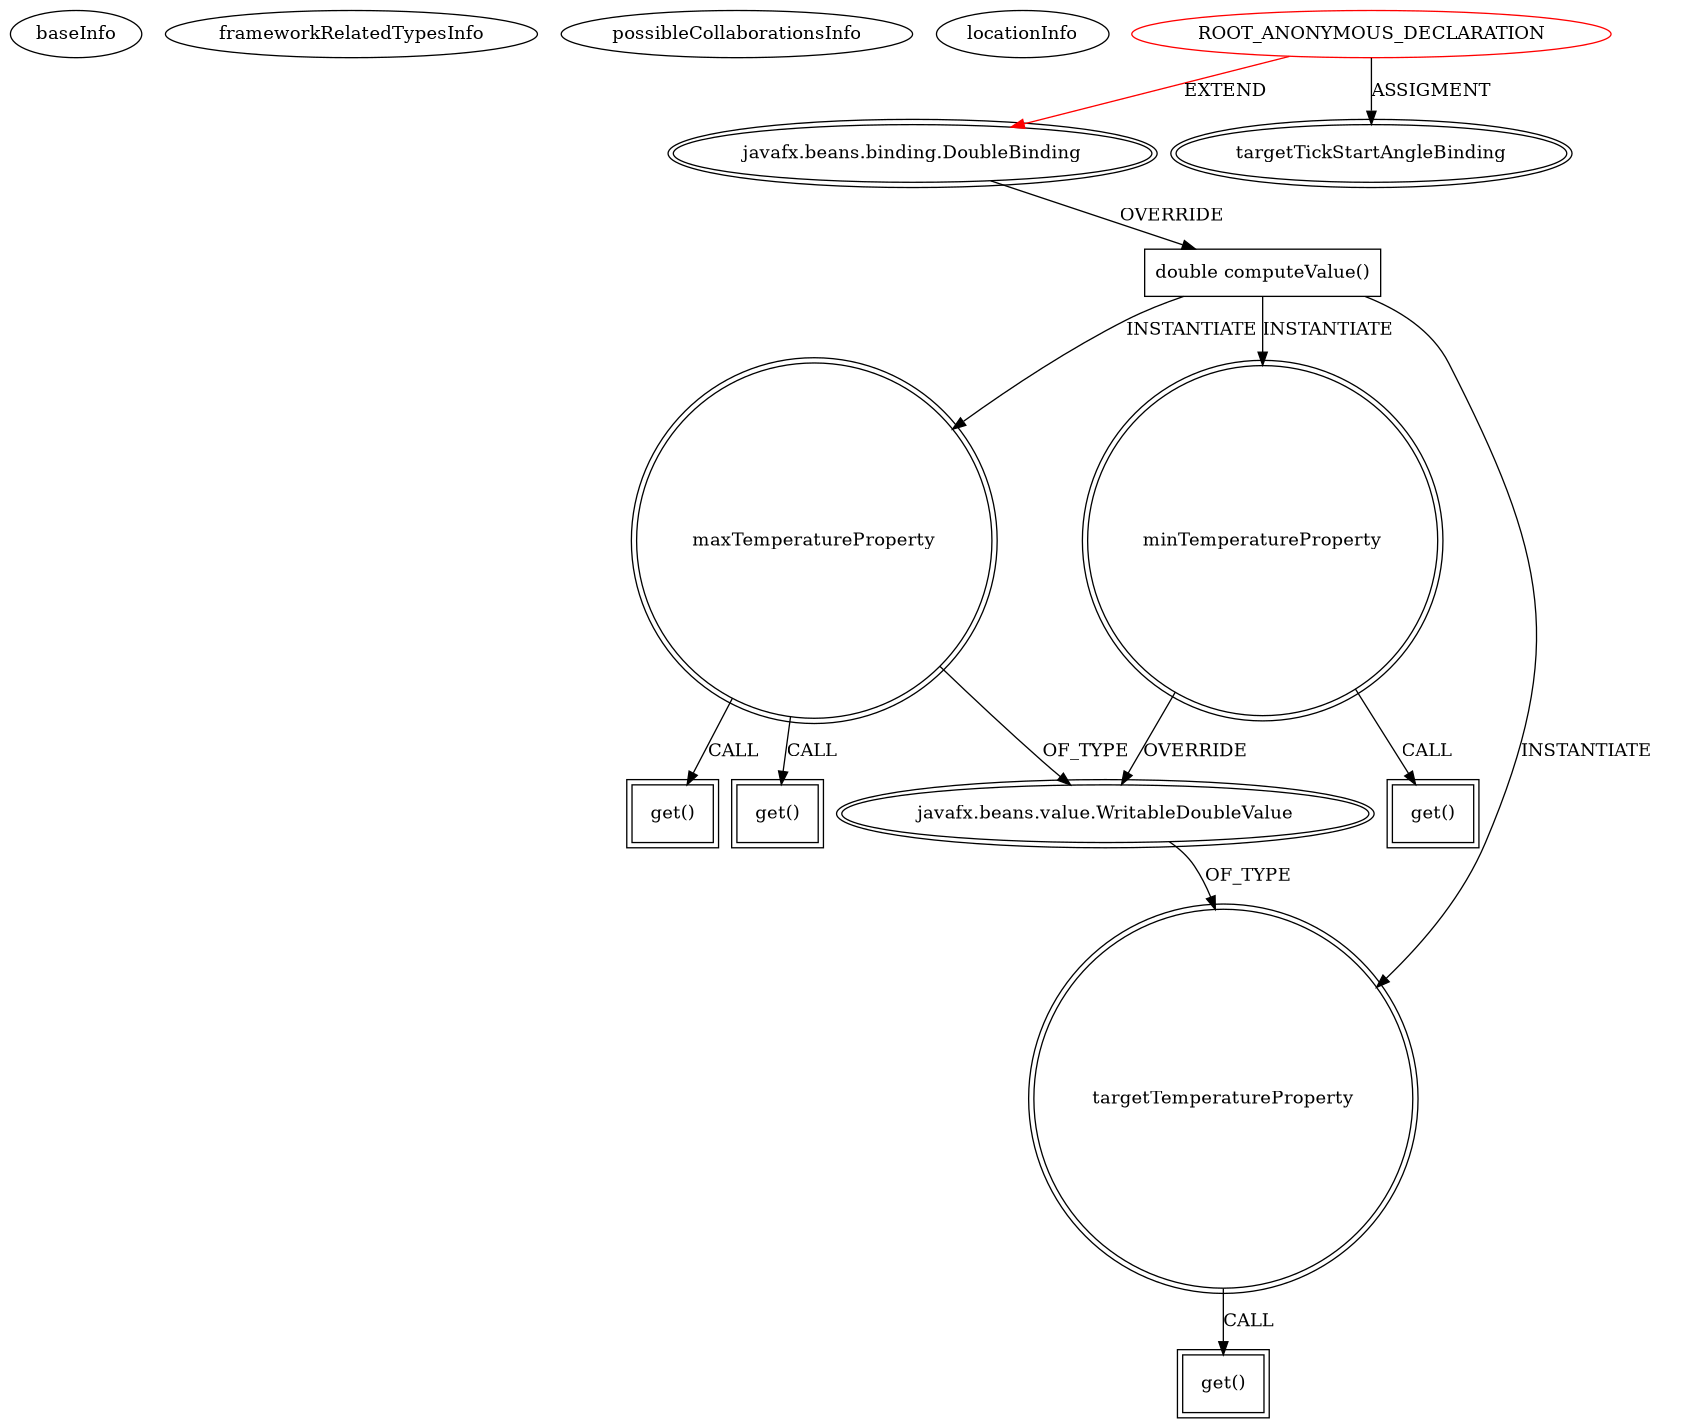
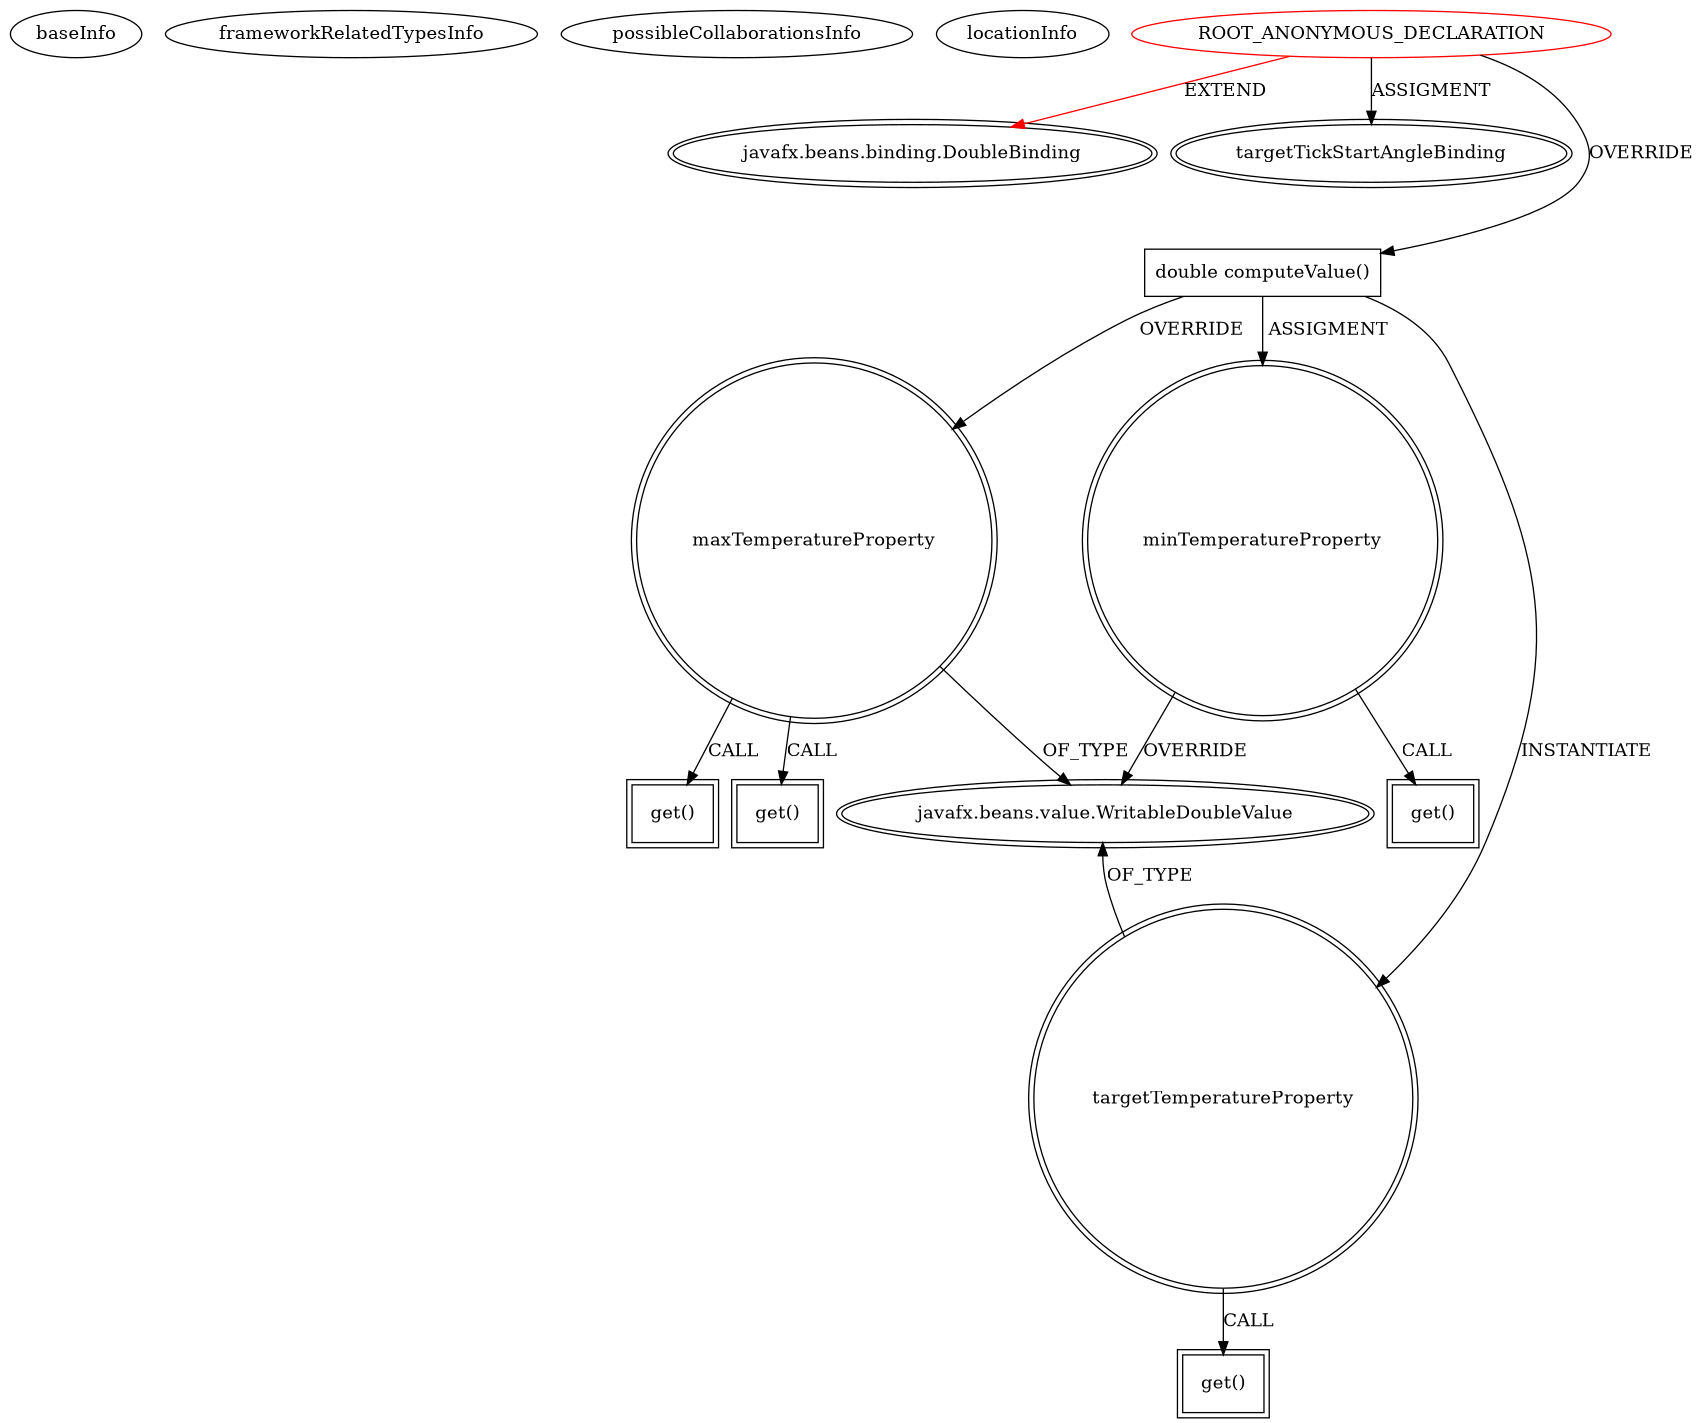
(1087, 213) -> (1573, 187)
(1192, 330) -> (1192, 330)
(1328, 330) -> (1328, 330)
(1194, 866) -> (1110, 897)
